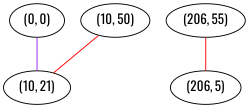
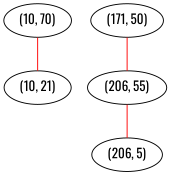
(37, 21) -> none
(115, 21) -> (38, 21)
none -> (127, 21)
